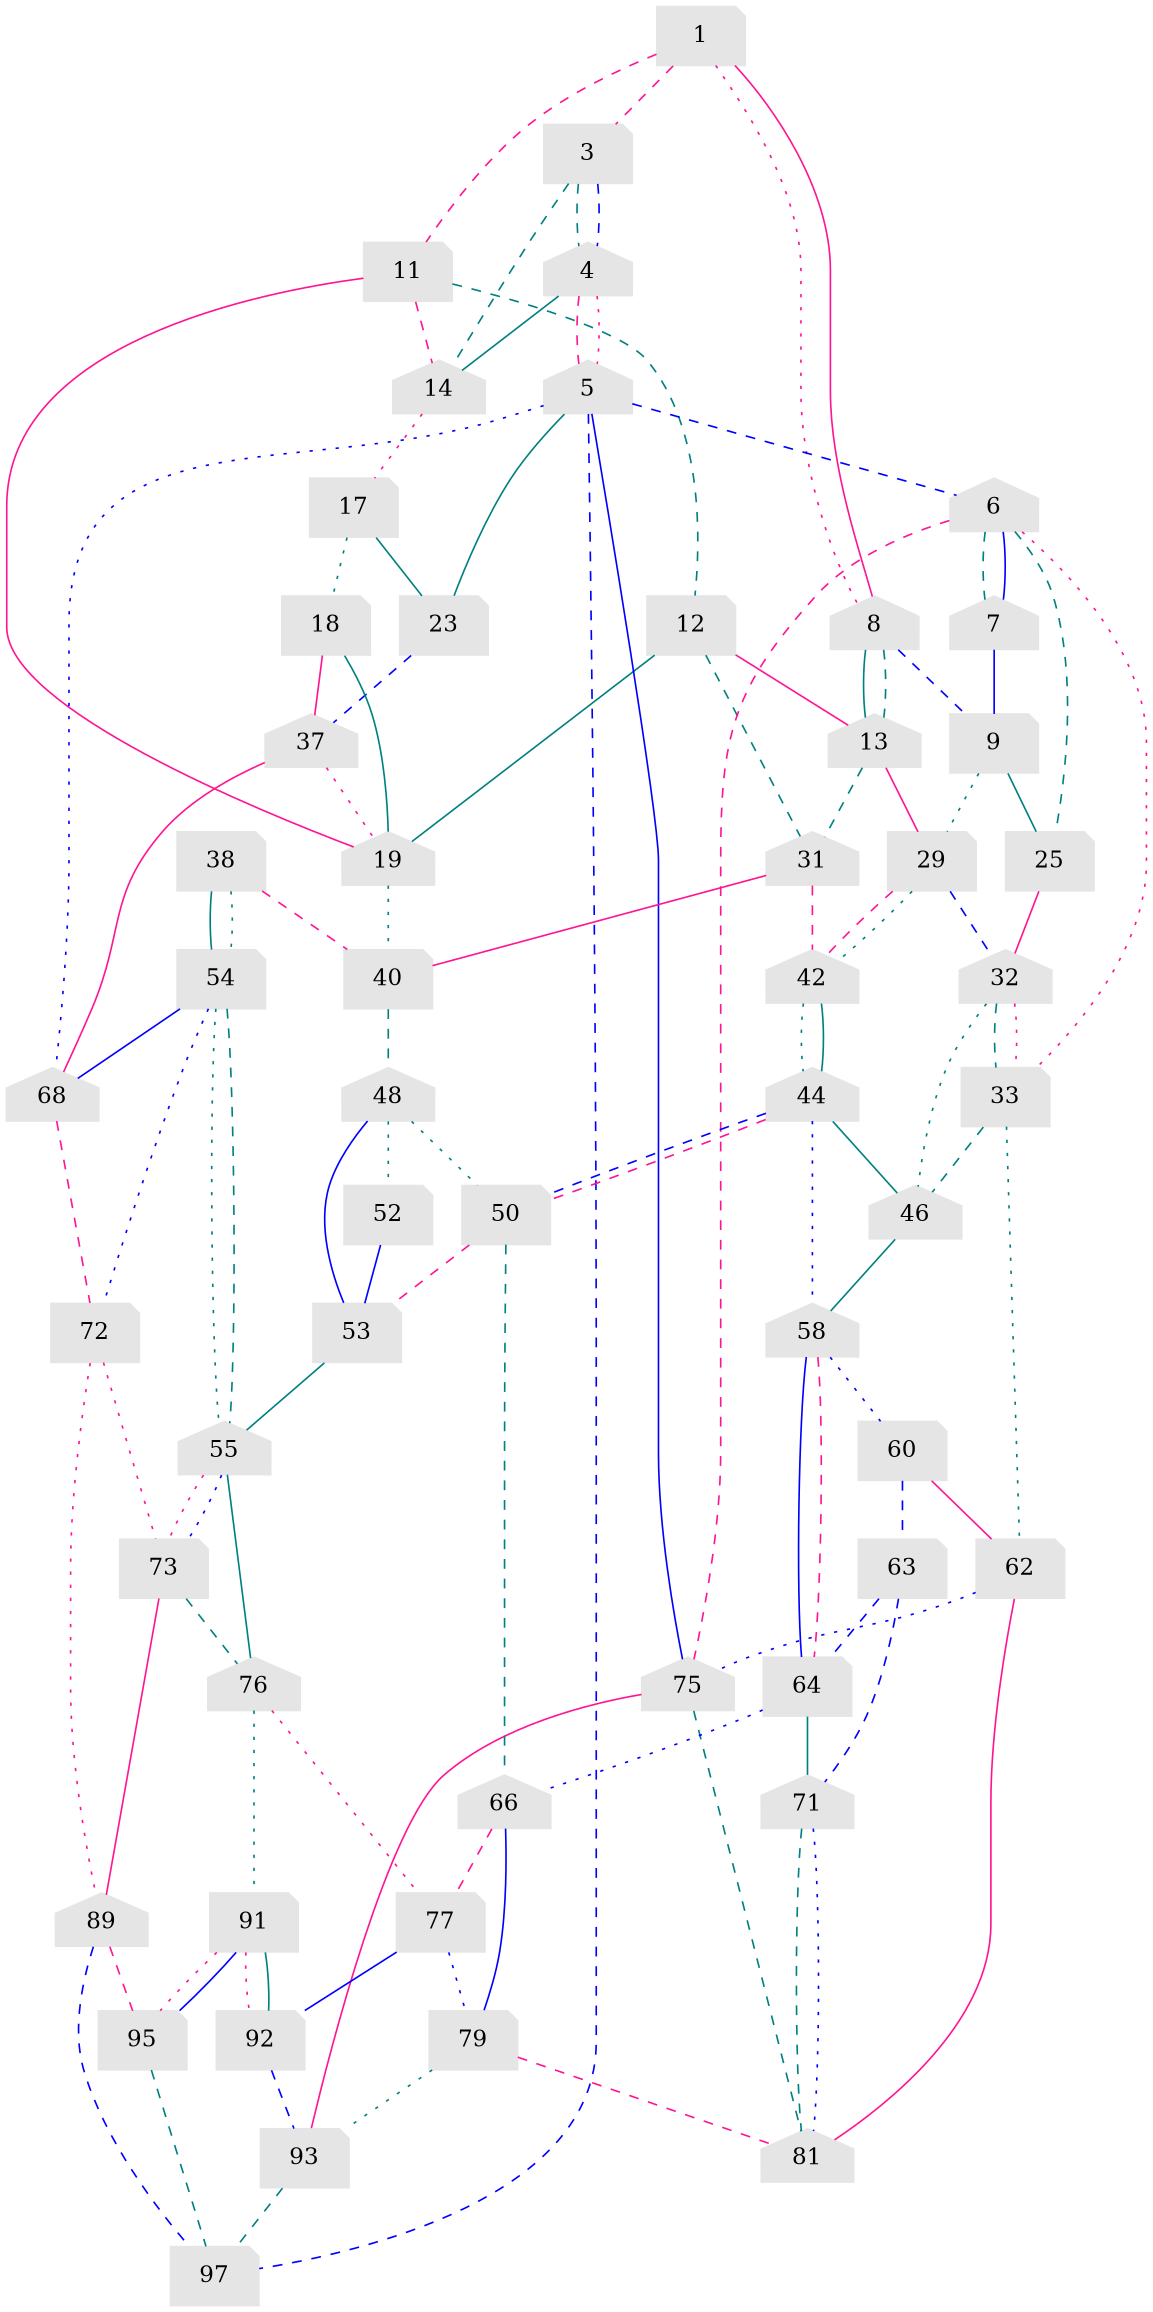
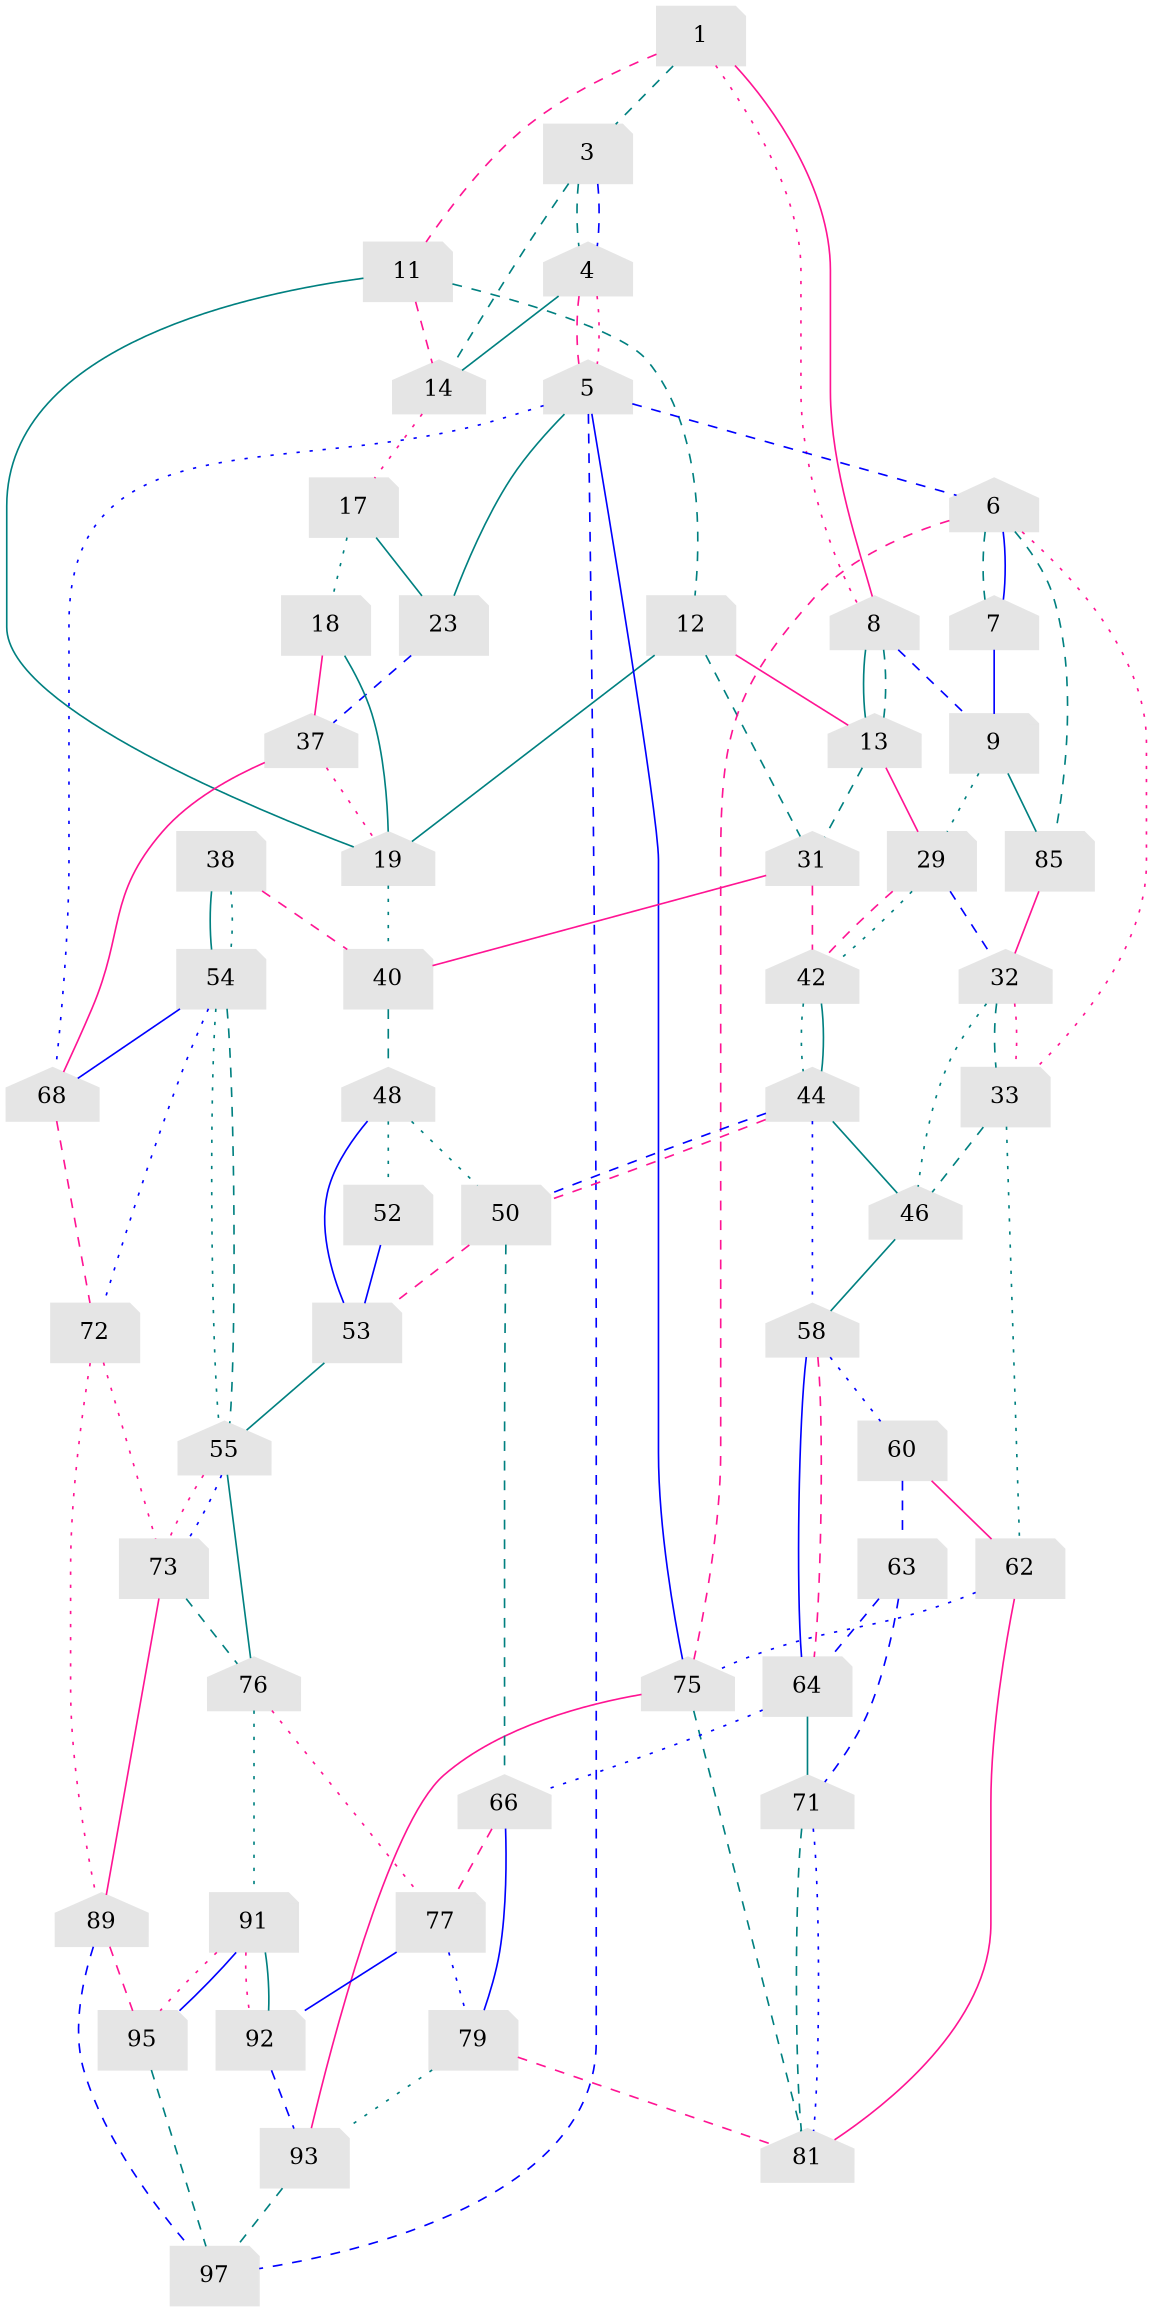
(644, 95) -> (644, 95)
(7, 549) -> (7, 549)
(1050, 861) -> (1050, 861)
